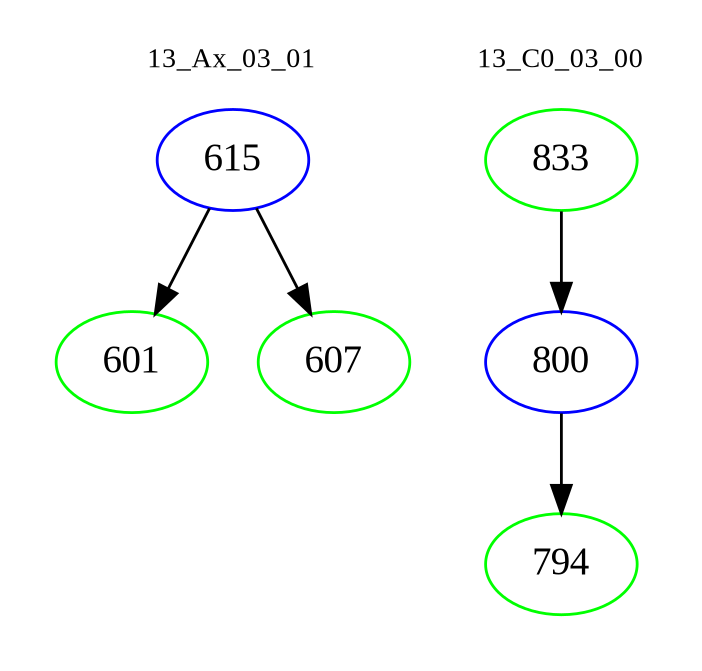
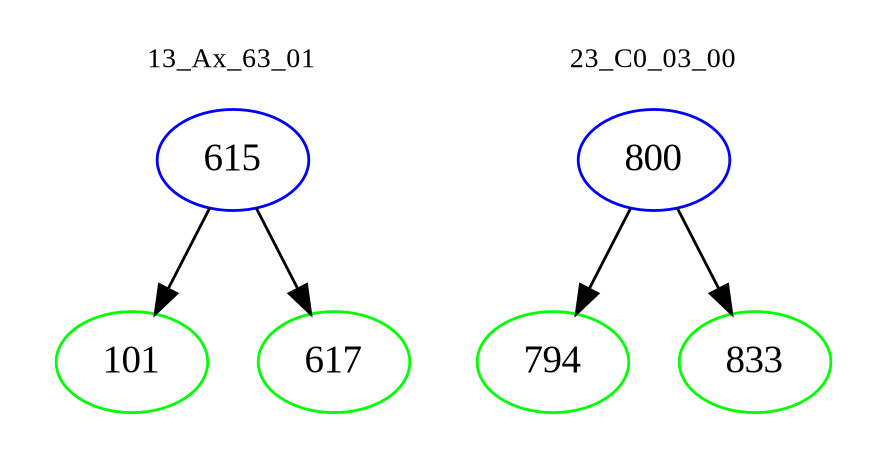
(233, 60) -> (233, 60)
(561, 60) -> (654, 60)
(561, 247) -> (698, 248)
(132, 362) -> (132, 362)
(334, 362) -> (334, 362)
